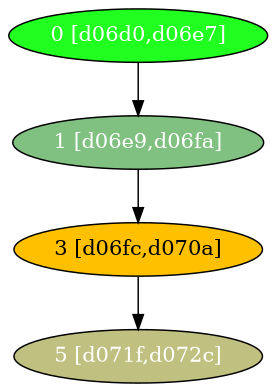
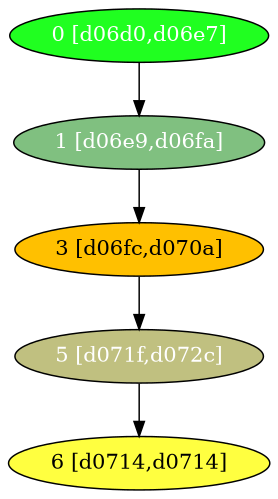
none -> (139, 463)
